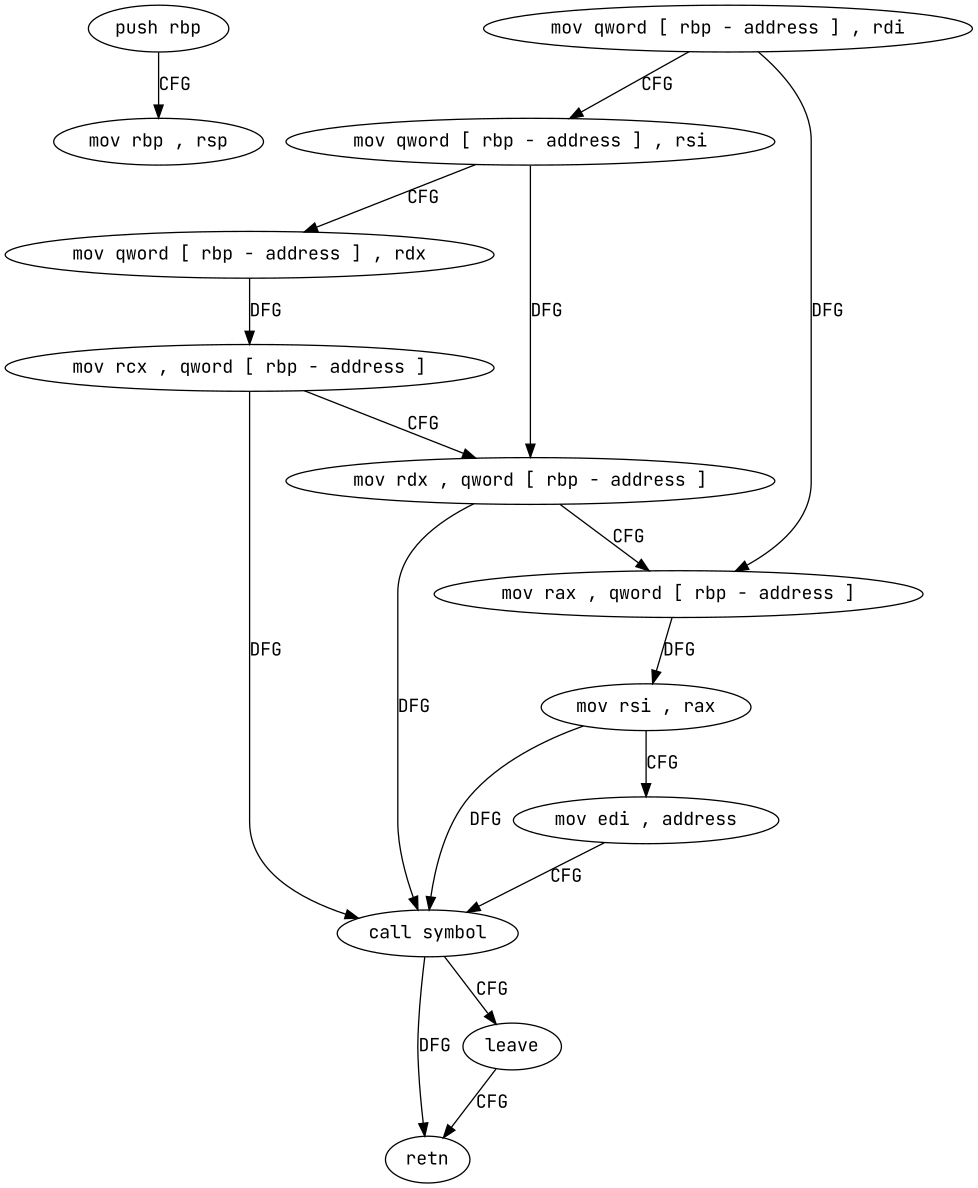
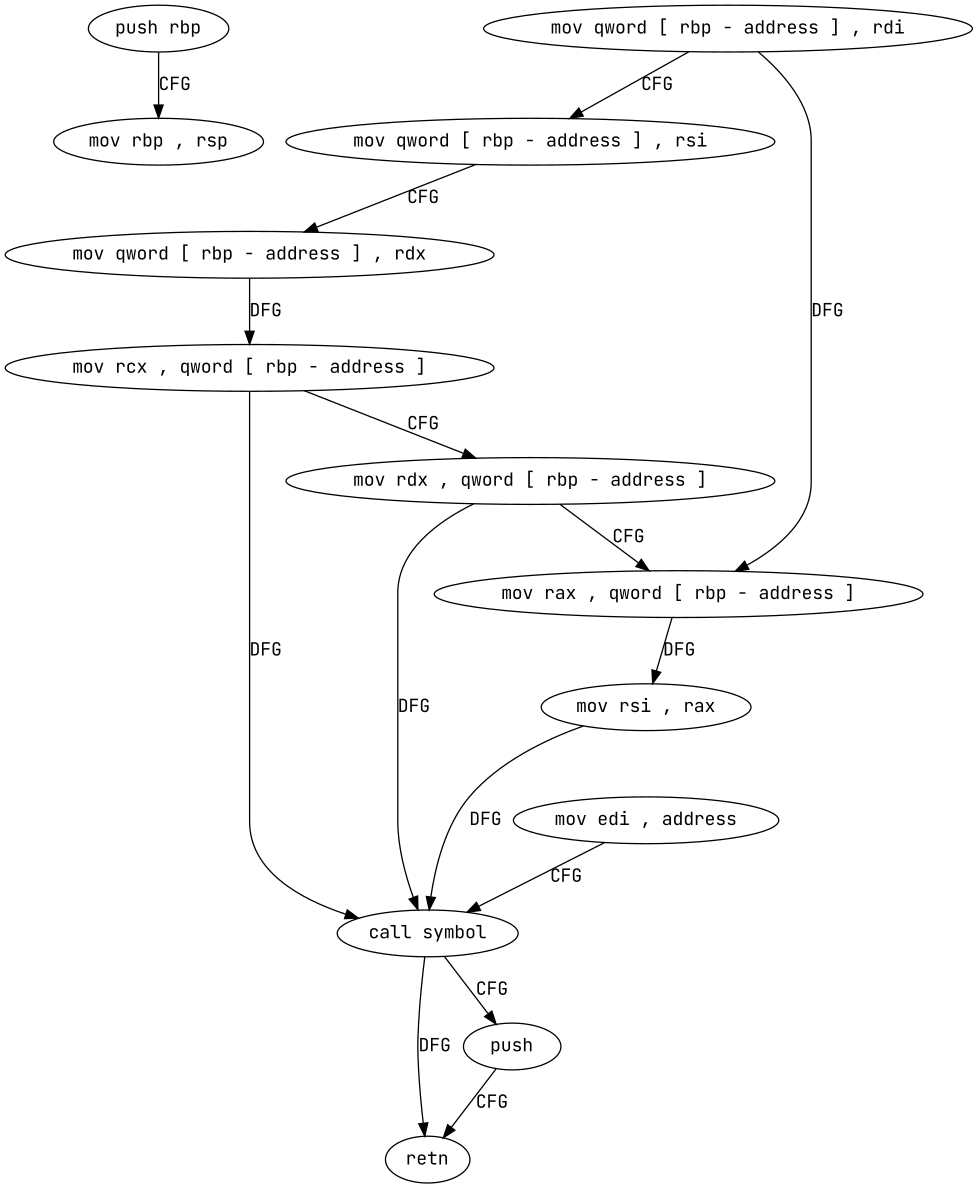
(530, 305) -> none
(646, 757) -> none
(512, 1046) -> (512, 1046)
